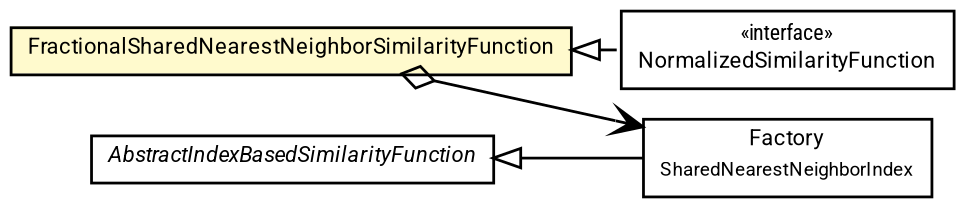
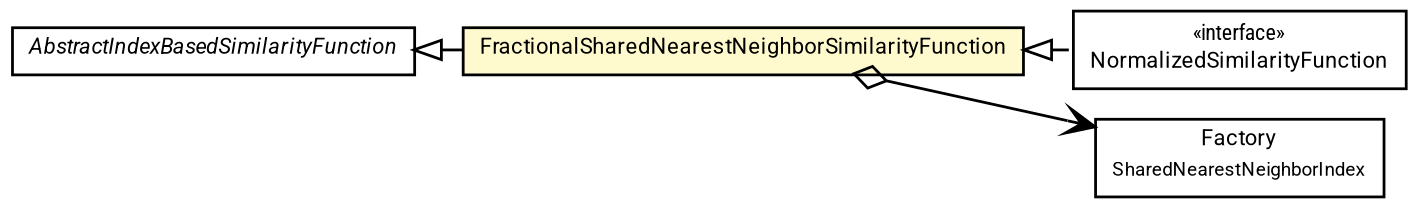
(582, 158) -> (452, 50)
